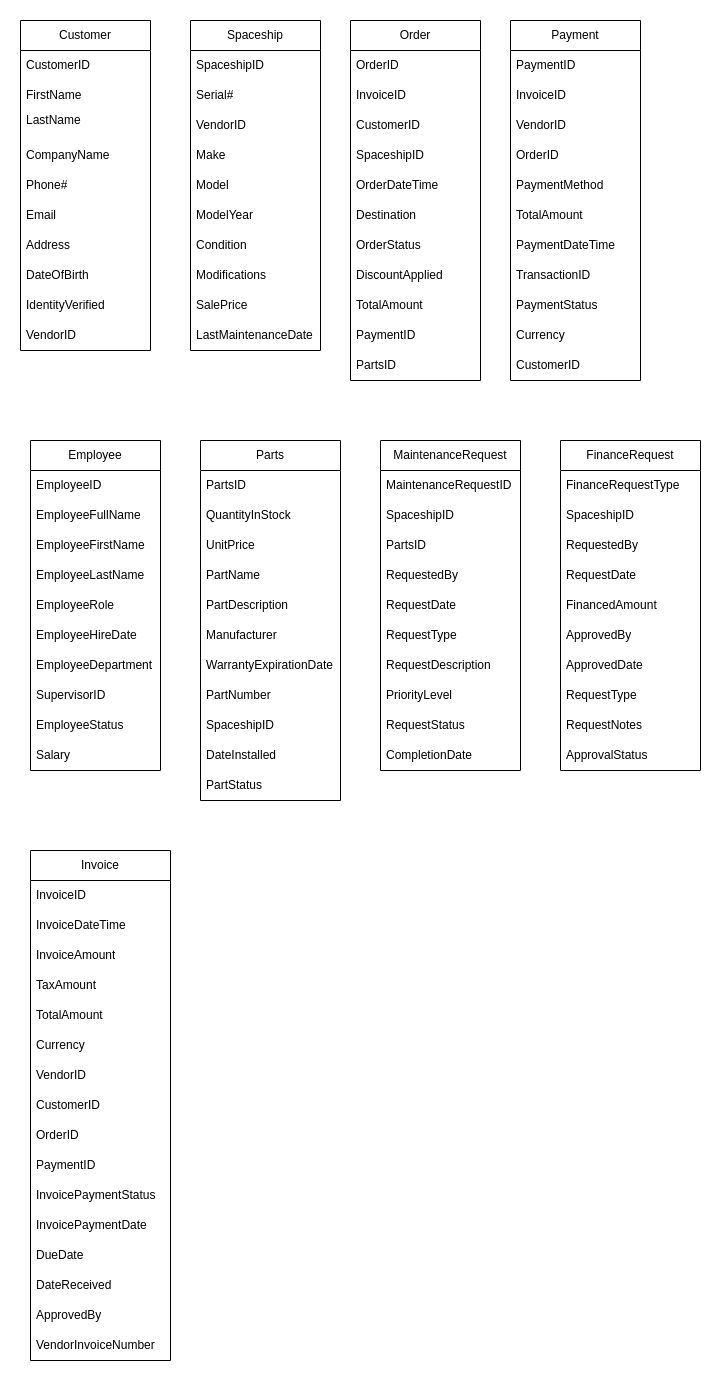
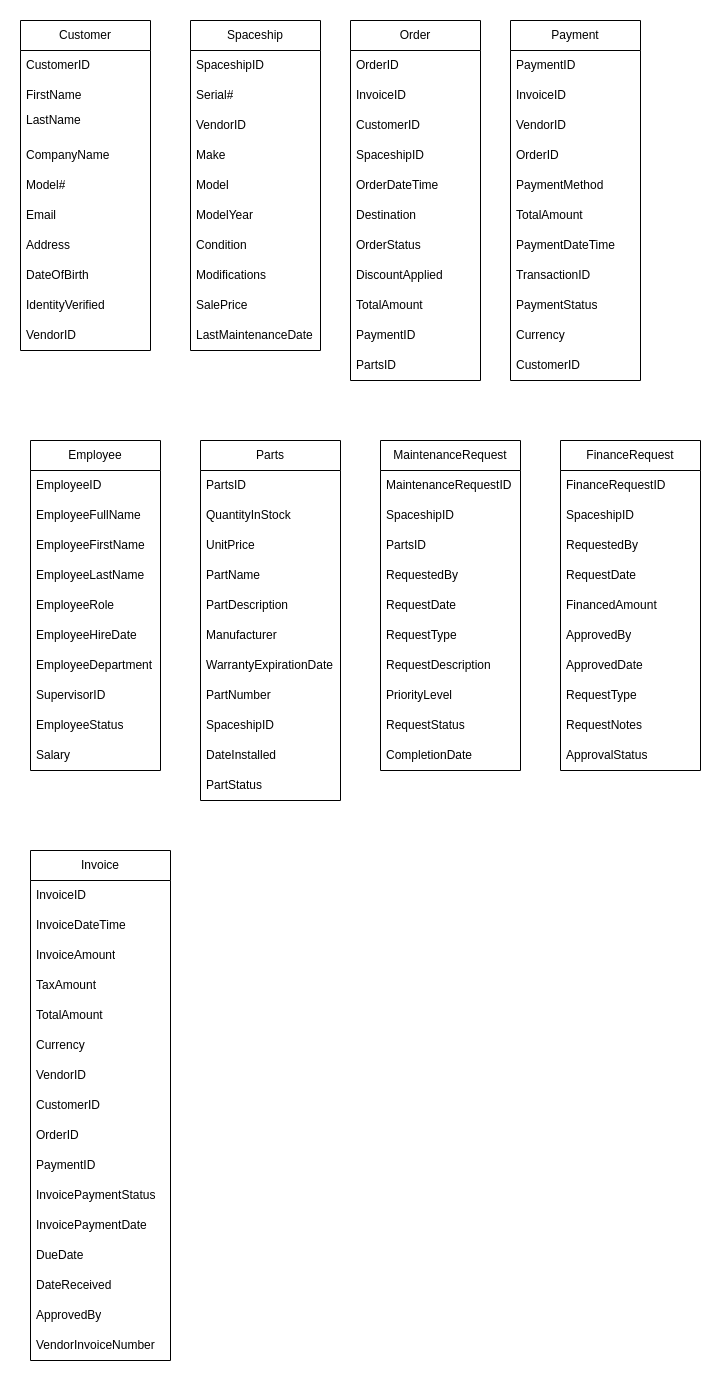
(47, 186) -> (45, 186)
(625, 486) -> (619, 486)
